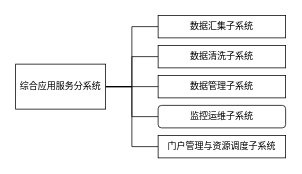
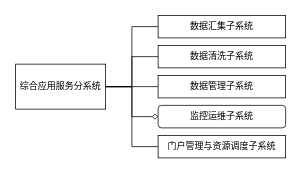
(154, 117) -> (151, 117)
